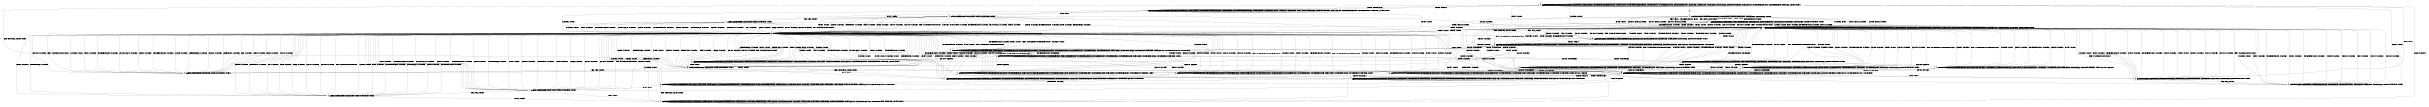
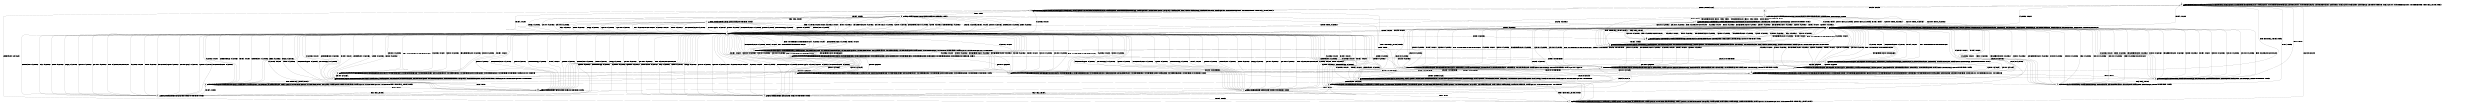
none -> (1257, 12)
(1478, 38) -> (1504, 92)
(1483, 67) -> (1356, 74)
(816, 73) -> (445, 84)
none -> (232, 99)
